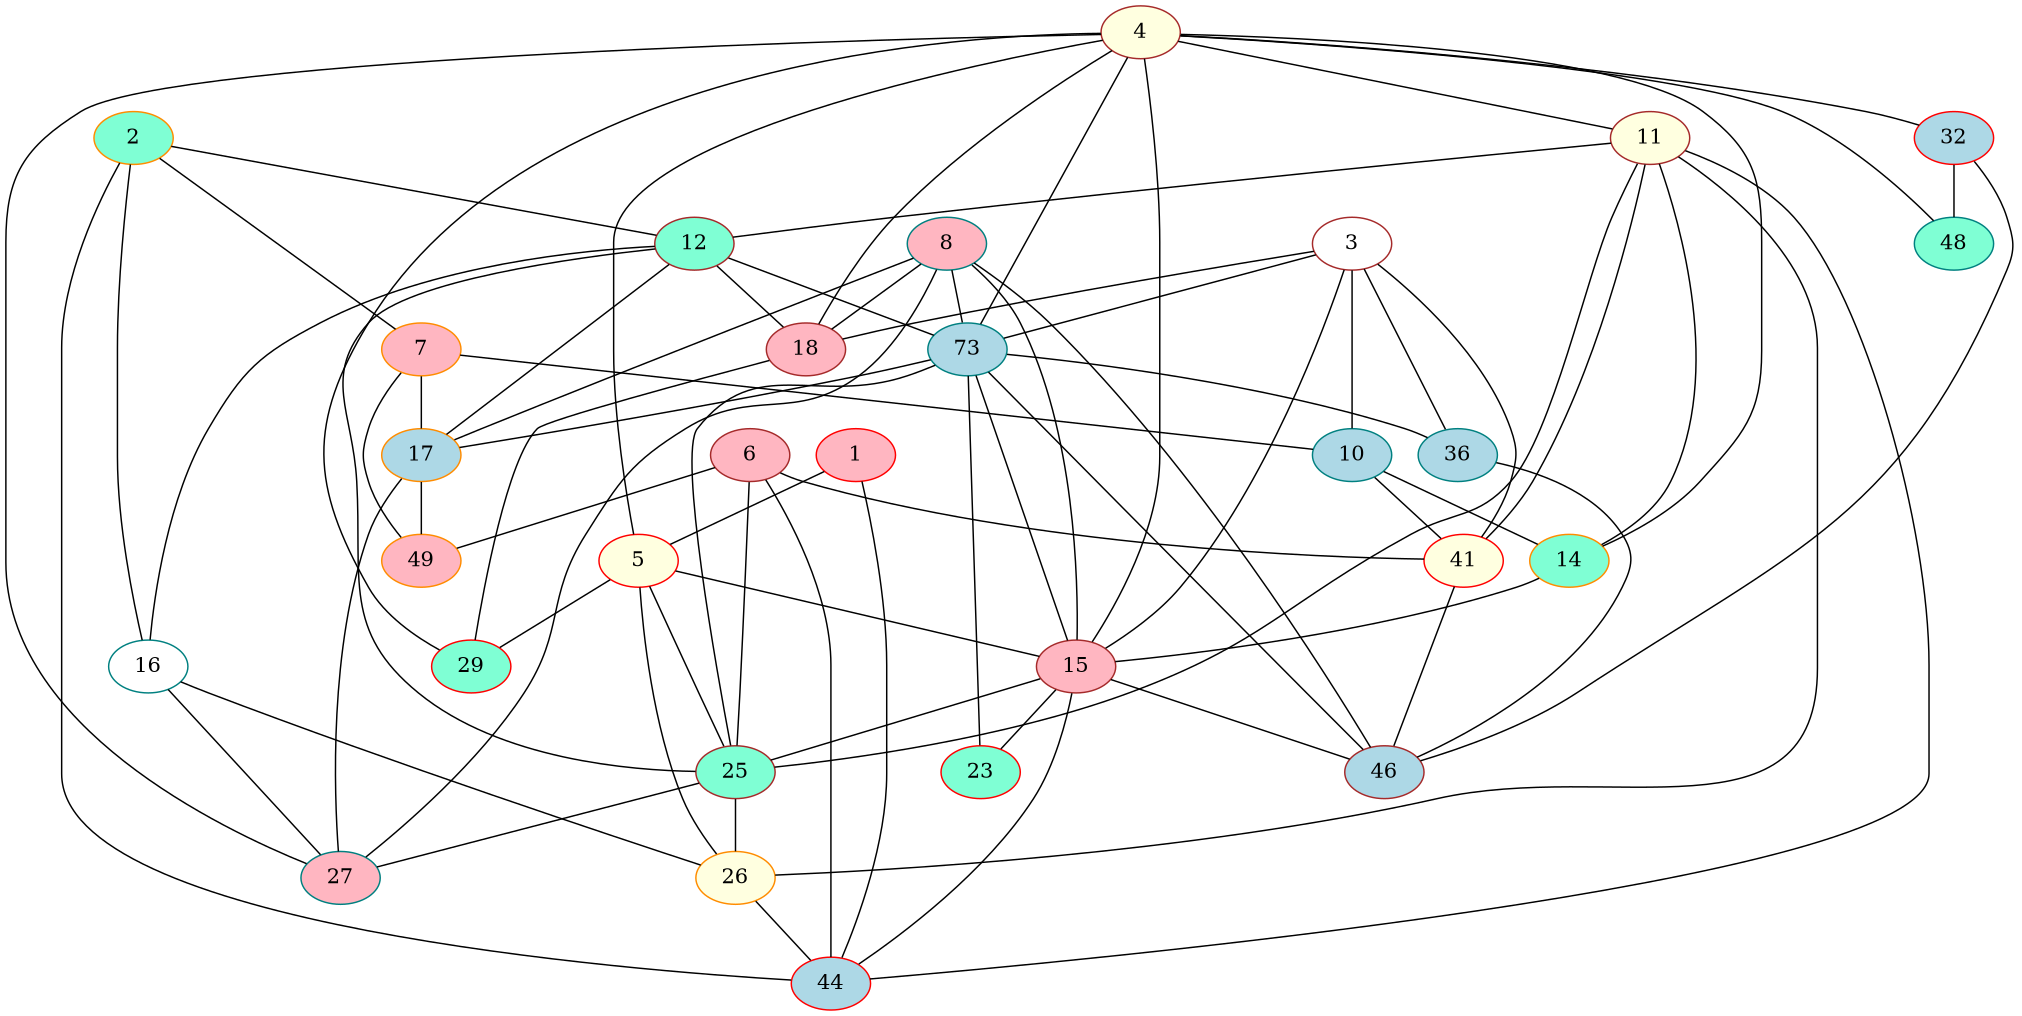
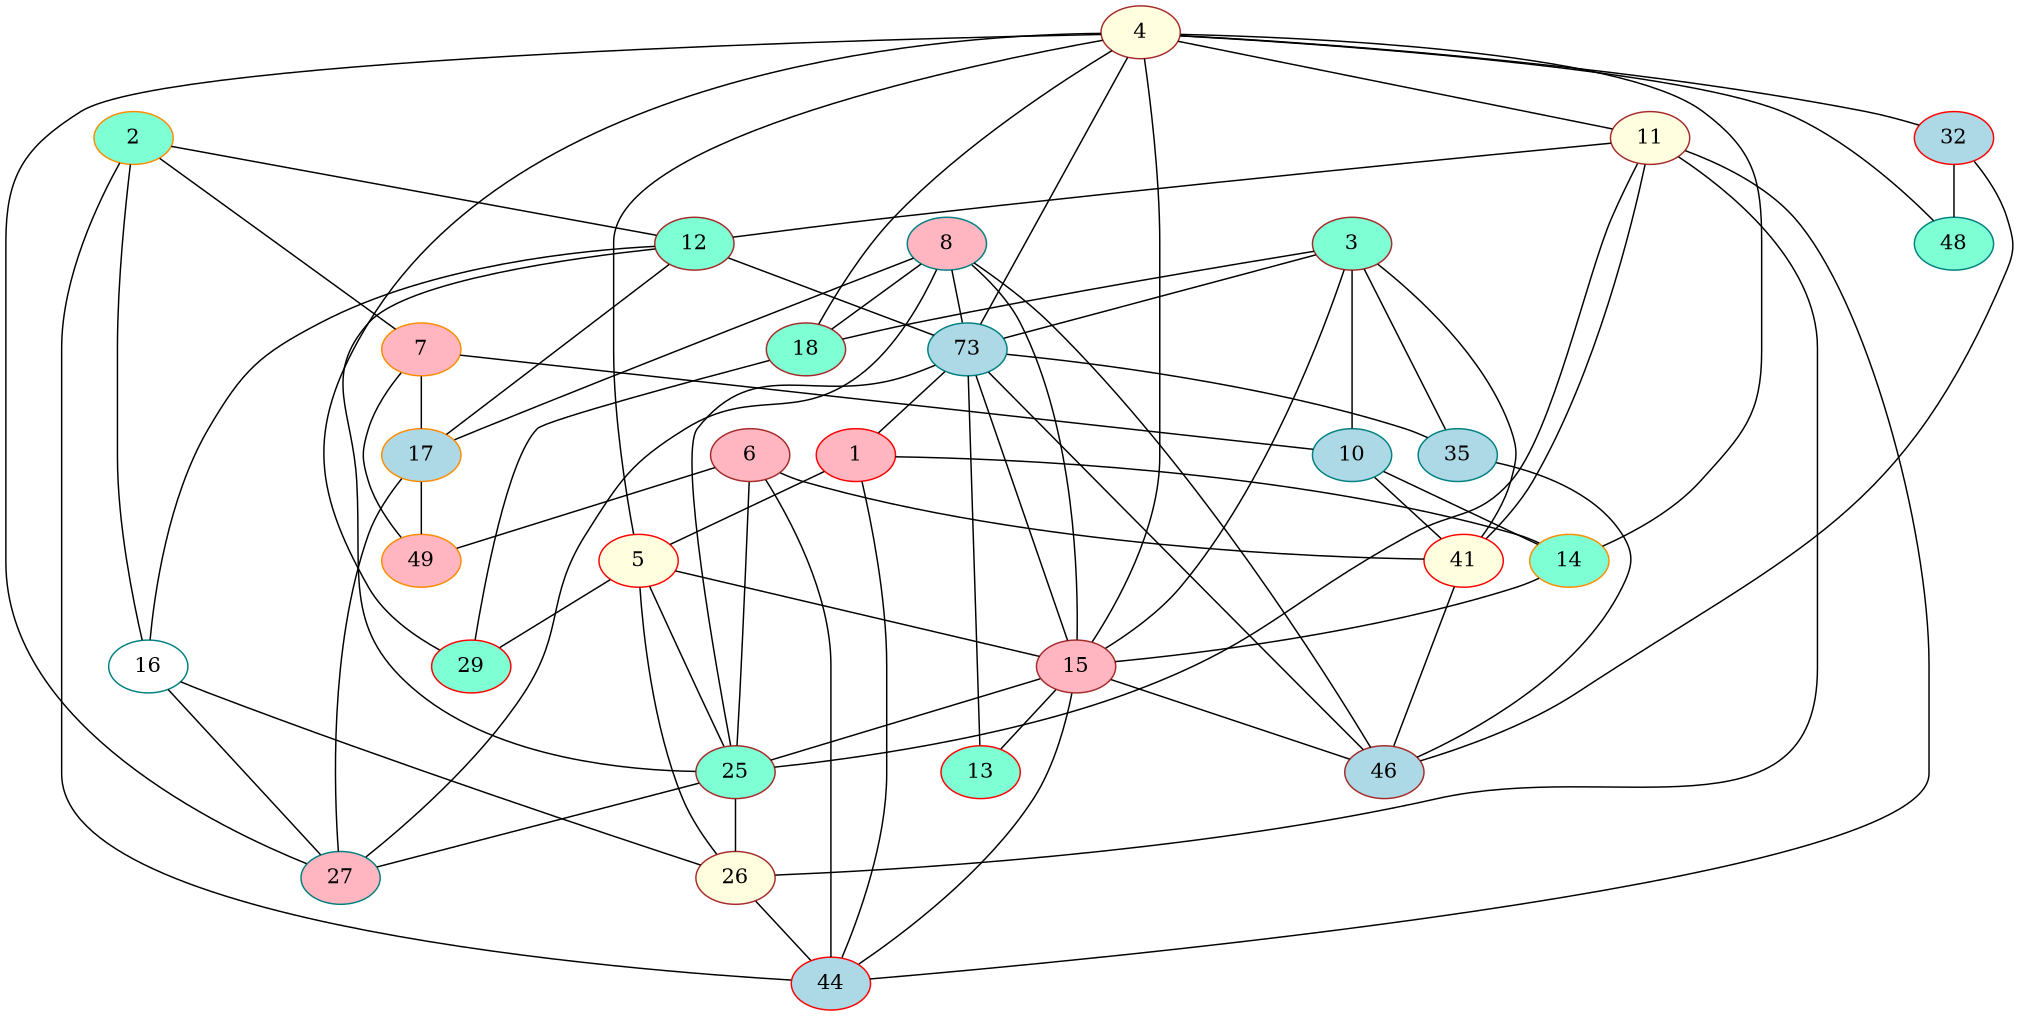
(1352, 244) -> (1352, 244)
(750, 297) -> none
(806, 349) -> (806, 349)
(1695, 370) -> (1221, 478)
(696, 407) -> (918, 396)
(1458, 455) -> (1458, 455)
(981, 772) -> (981, 772)
(735, 878) -> (735, 878)
